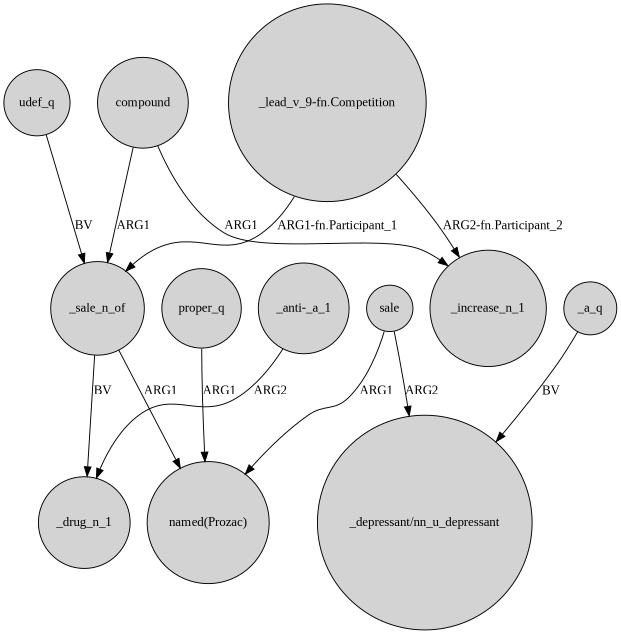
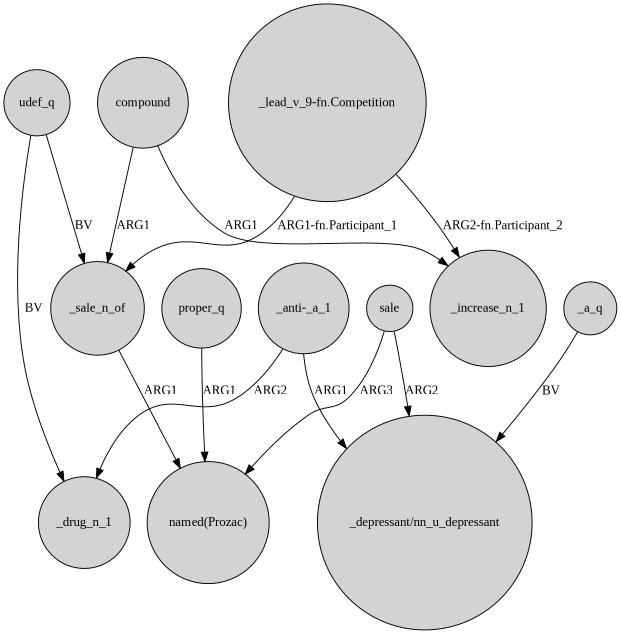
(377, 391) -> (377, 391)
none -> (315, 400)
(91, 411) -> (18, 307)
